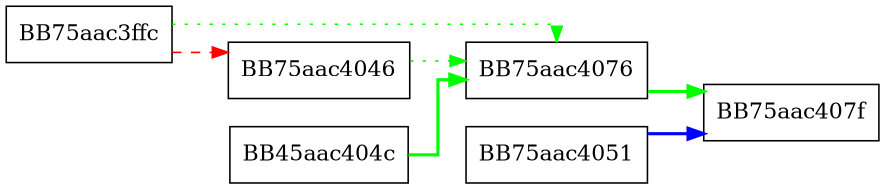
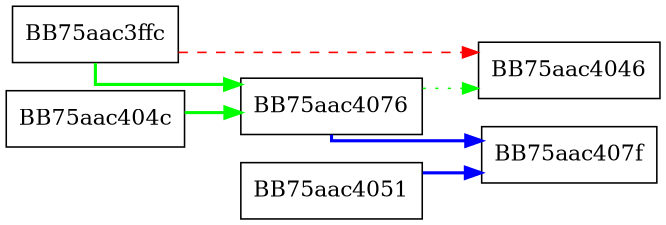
(366, 24) -> (149, 84)
(430, 61) -> (443, 88)
(668, 91) -> (396, 141)
(319, 155) -> (95, 119)
